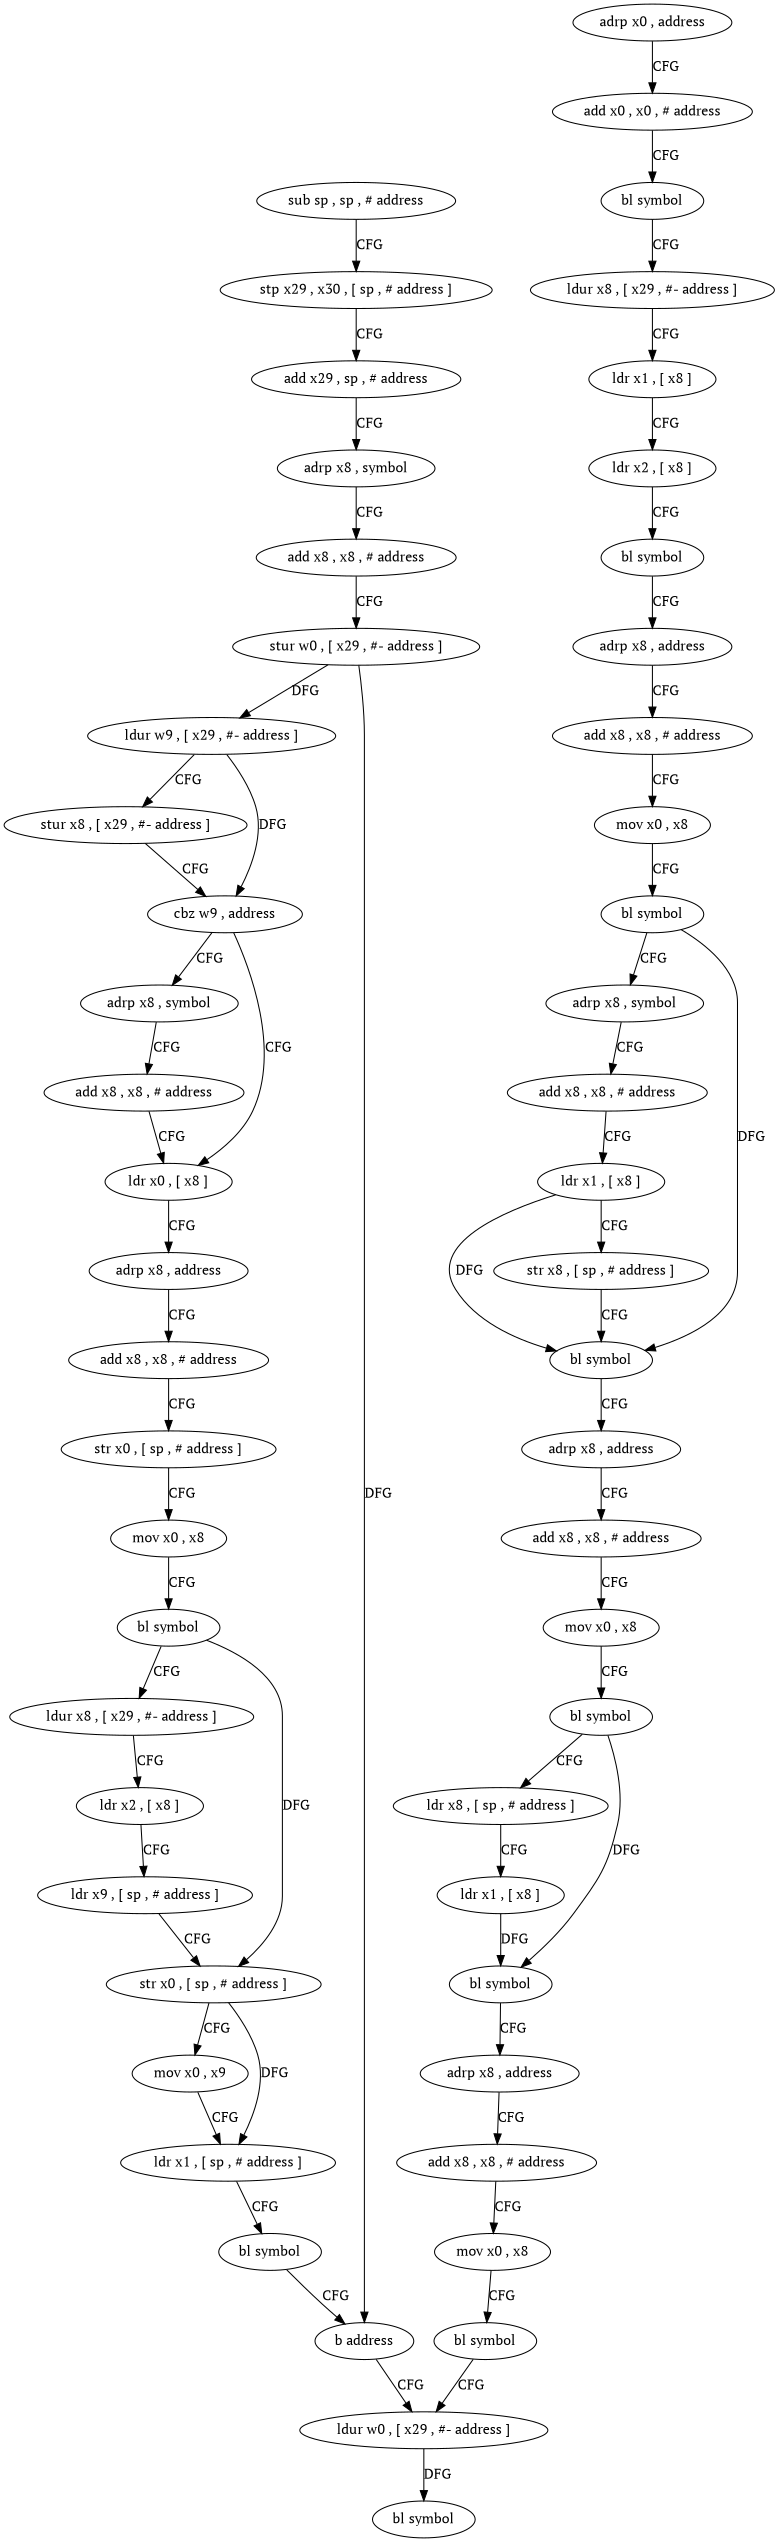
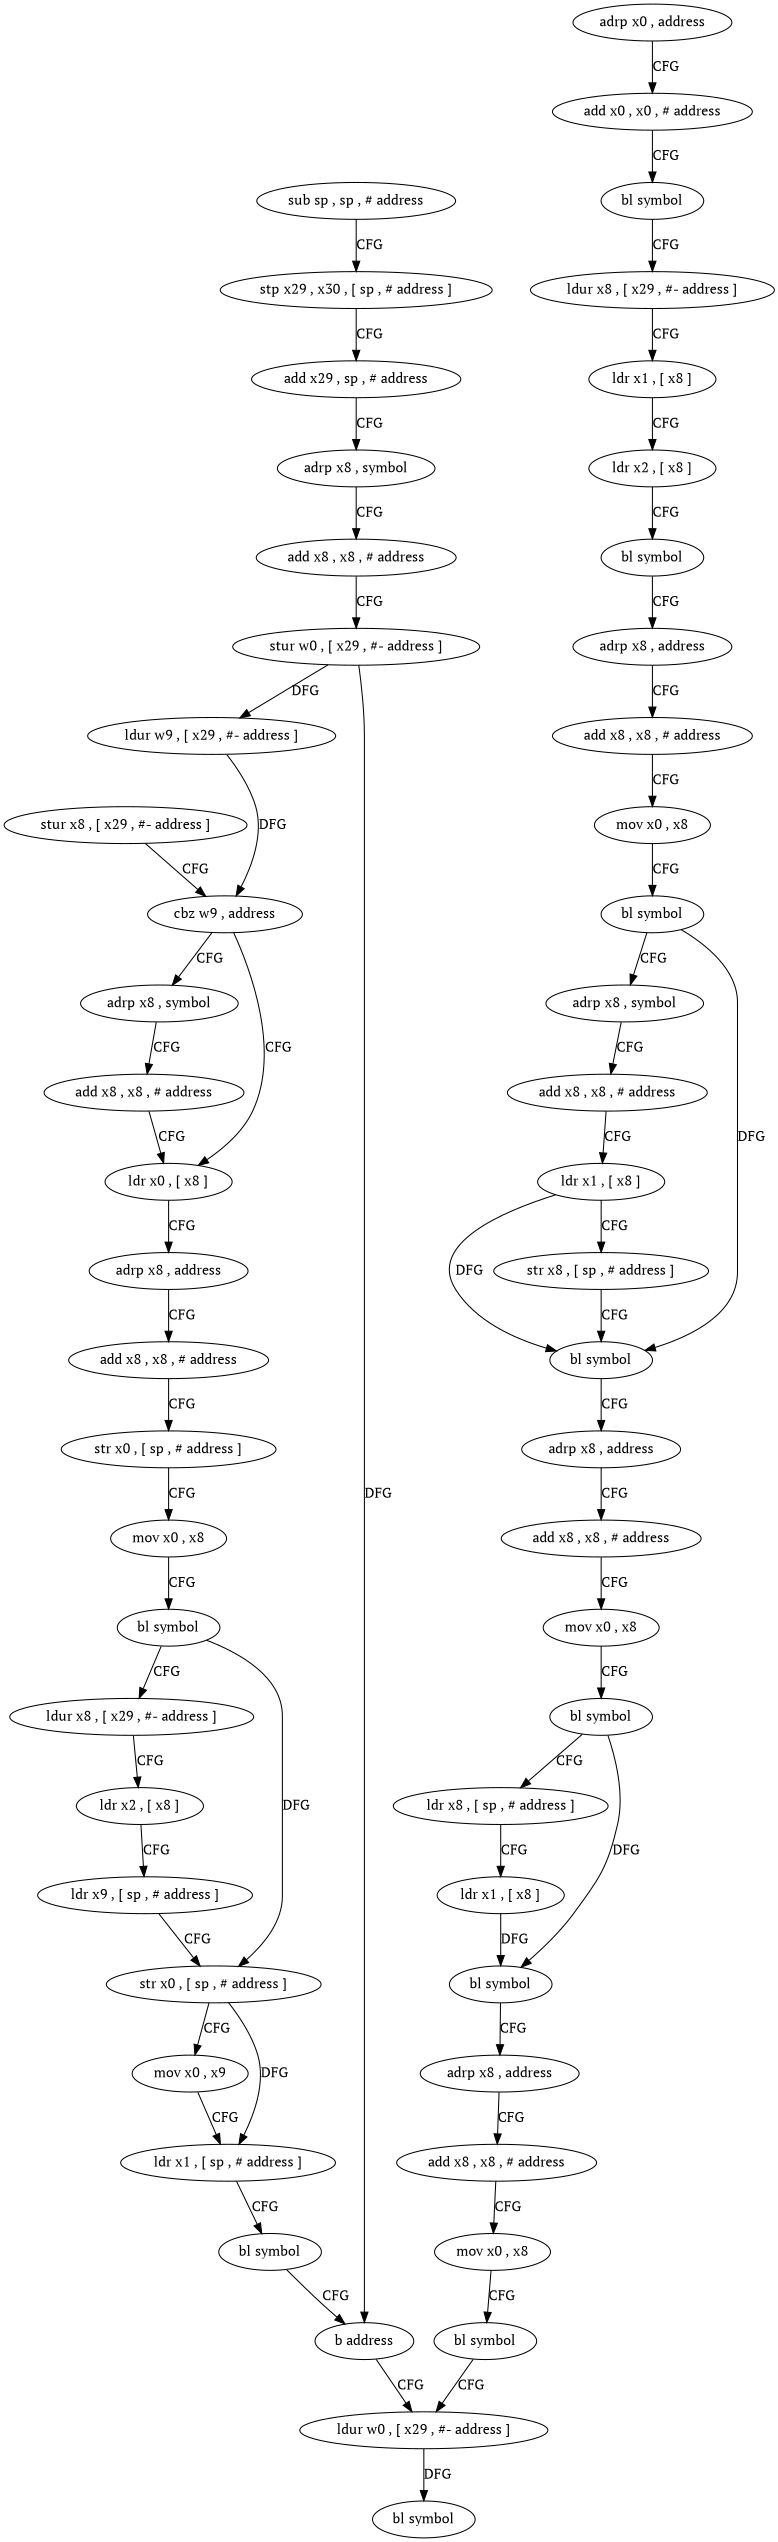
(172, 777) -> none
